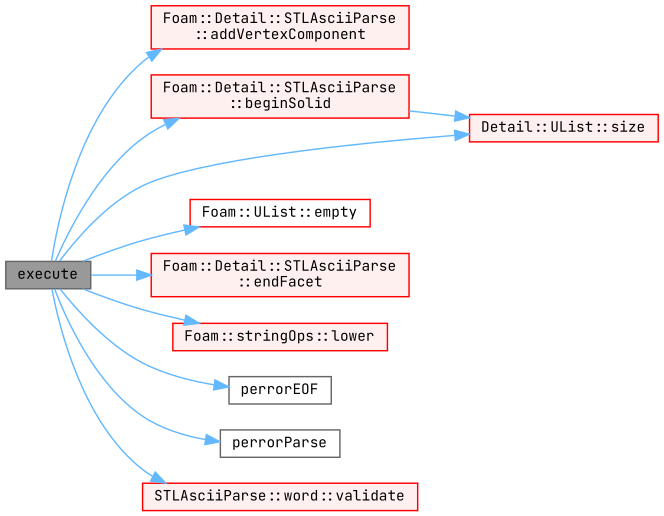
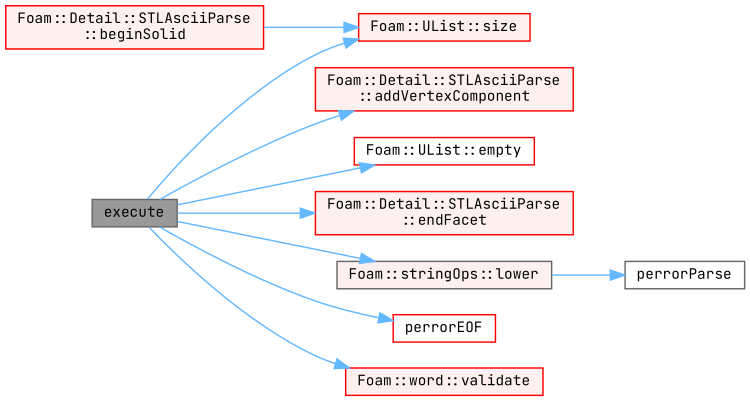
(564, 128) -> (444, 27)
(99, 183) -> none
(280, 337) -> (444, 275)
(110, 386) -> (581, 275)
(280, 390) -> (444, 328)
(280, 497) -> (444, 382)
